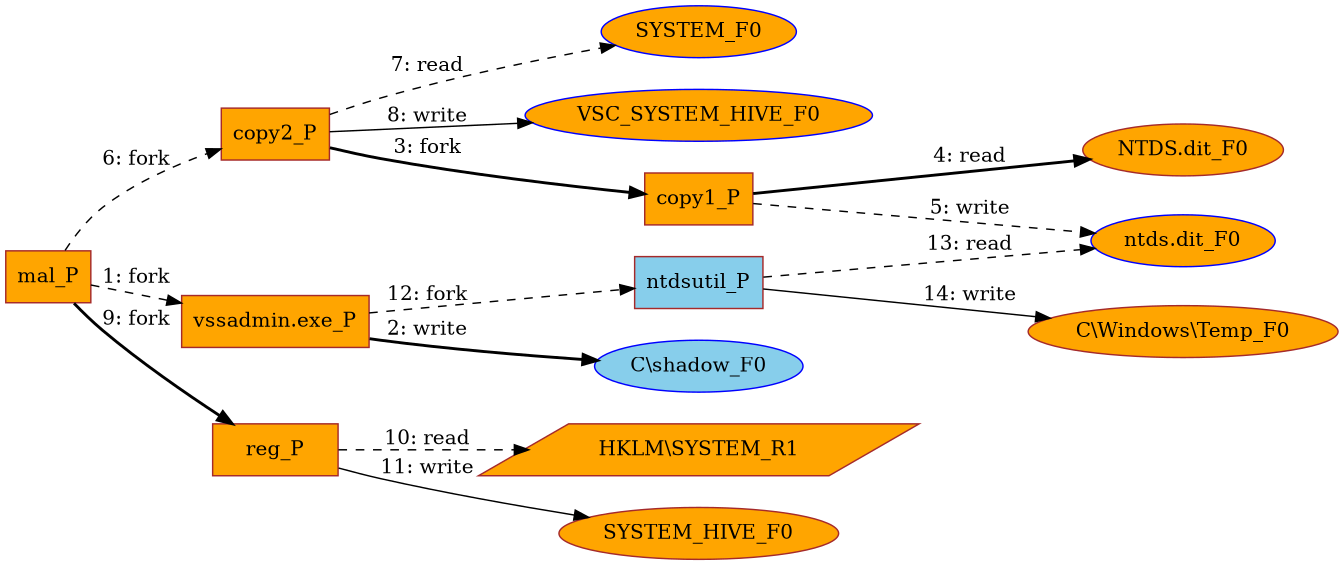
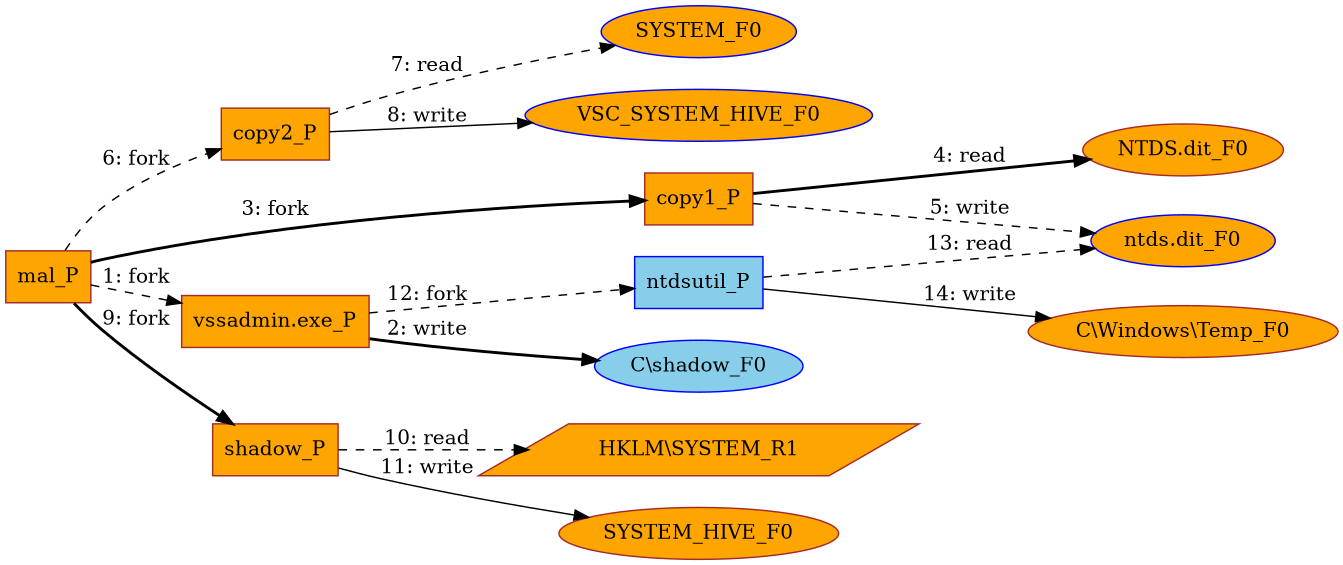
(479, 174) -> (359, 221)
(699, 283) -> (699, 283)
(275, 450) -> (275, 450)
